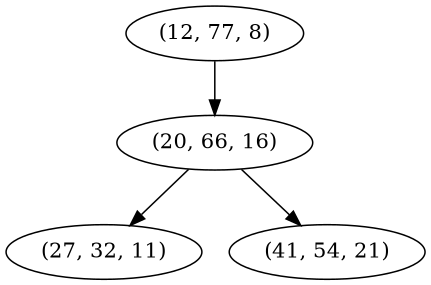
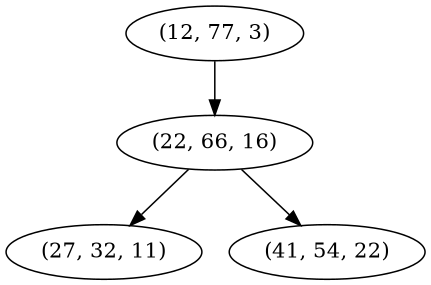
(215, 33) -> (215, 33)
(215, 143) -> (215, 143)
(327, 252) -> (327, 252)
